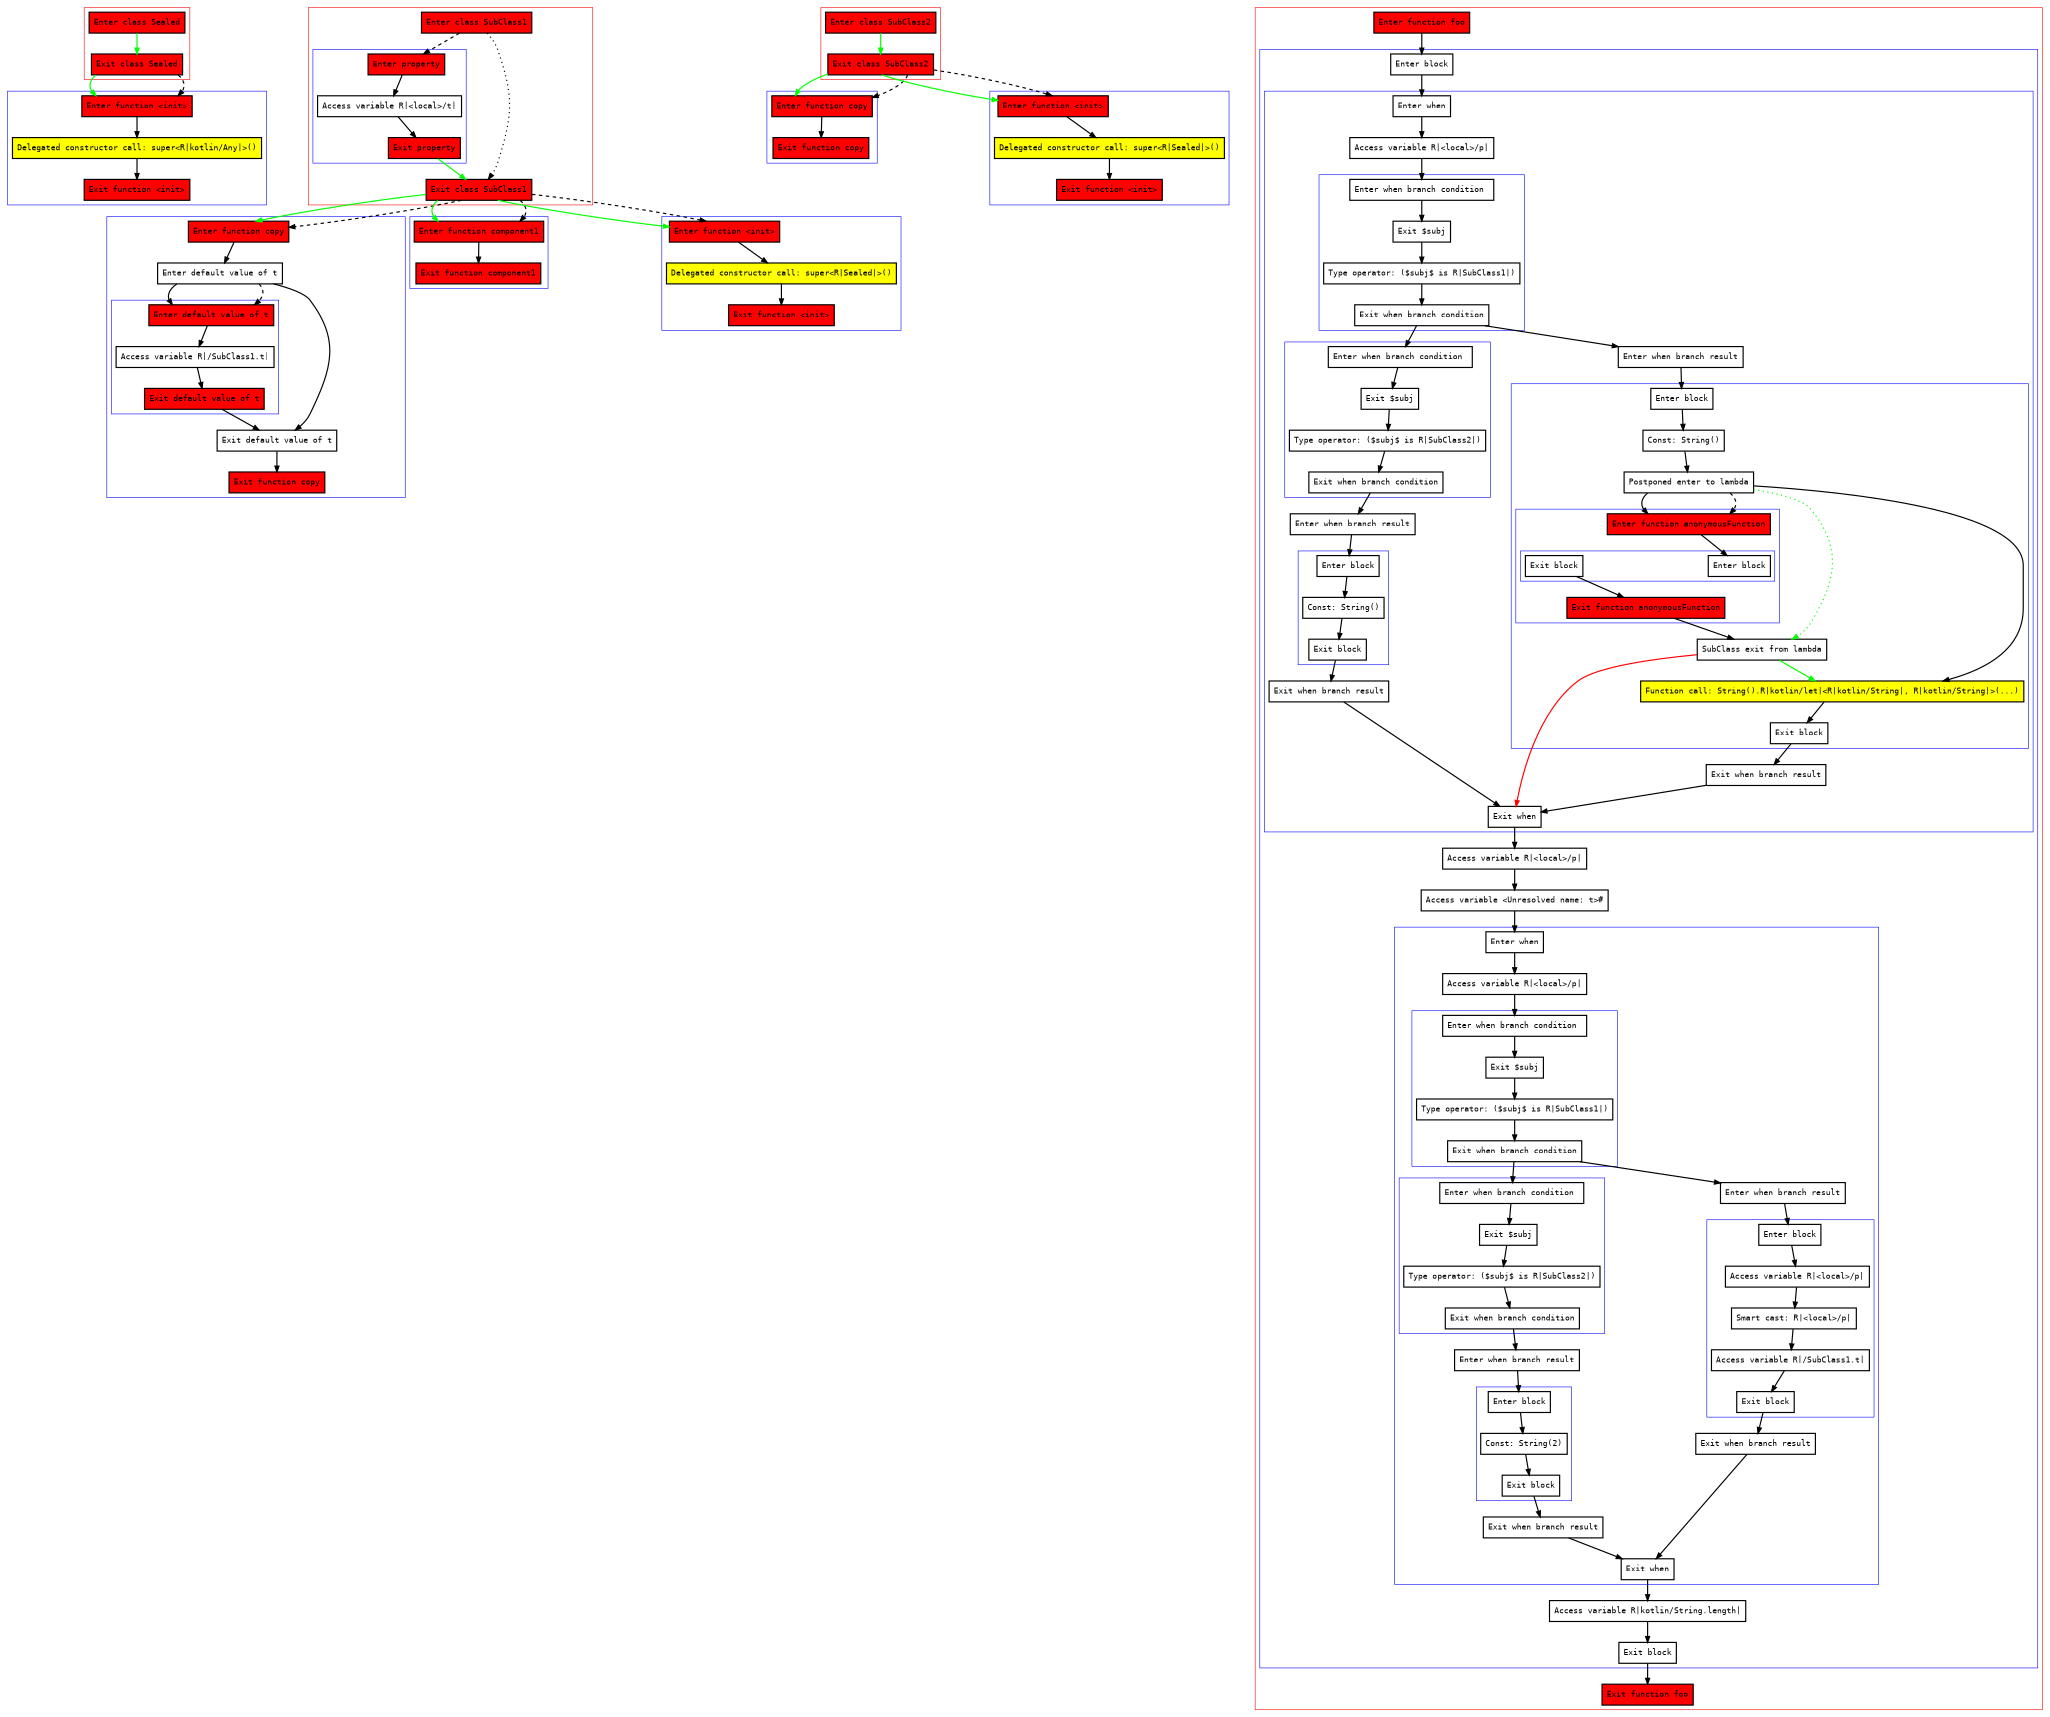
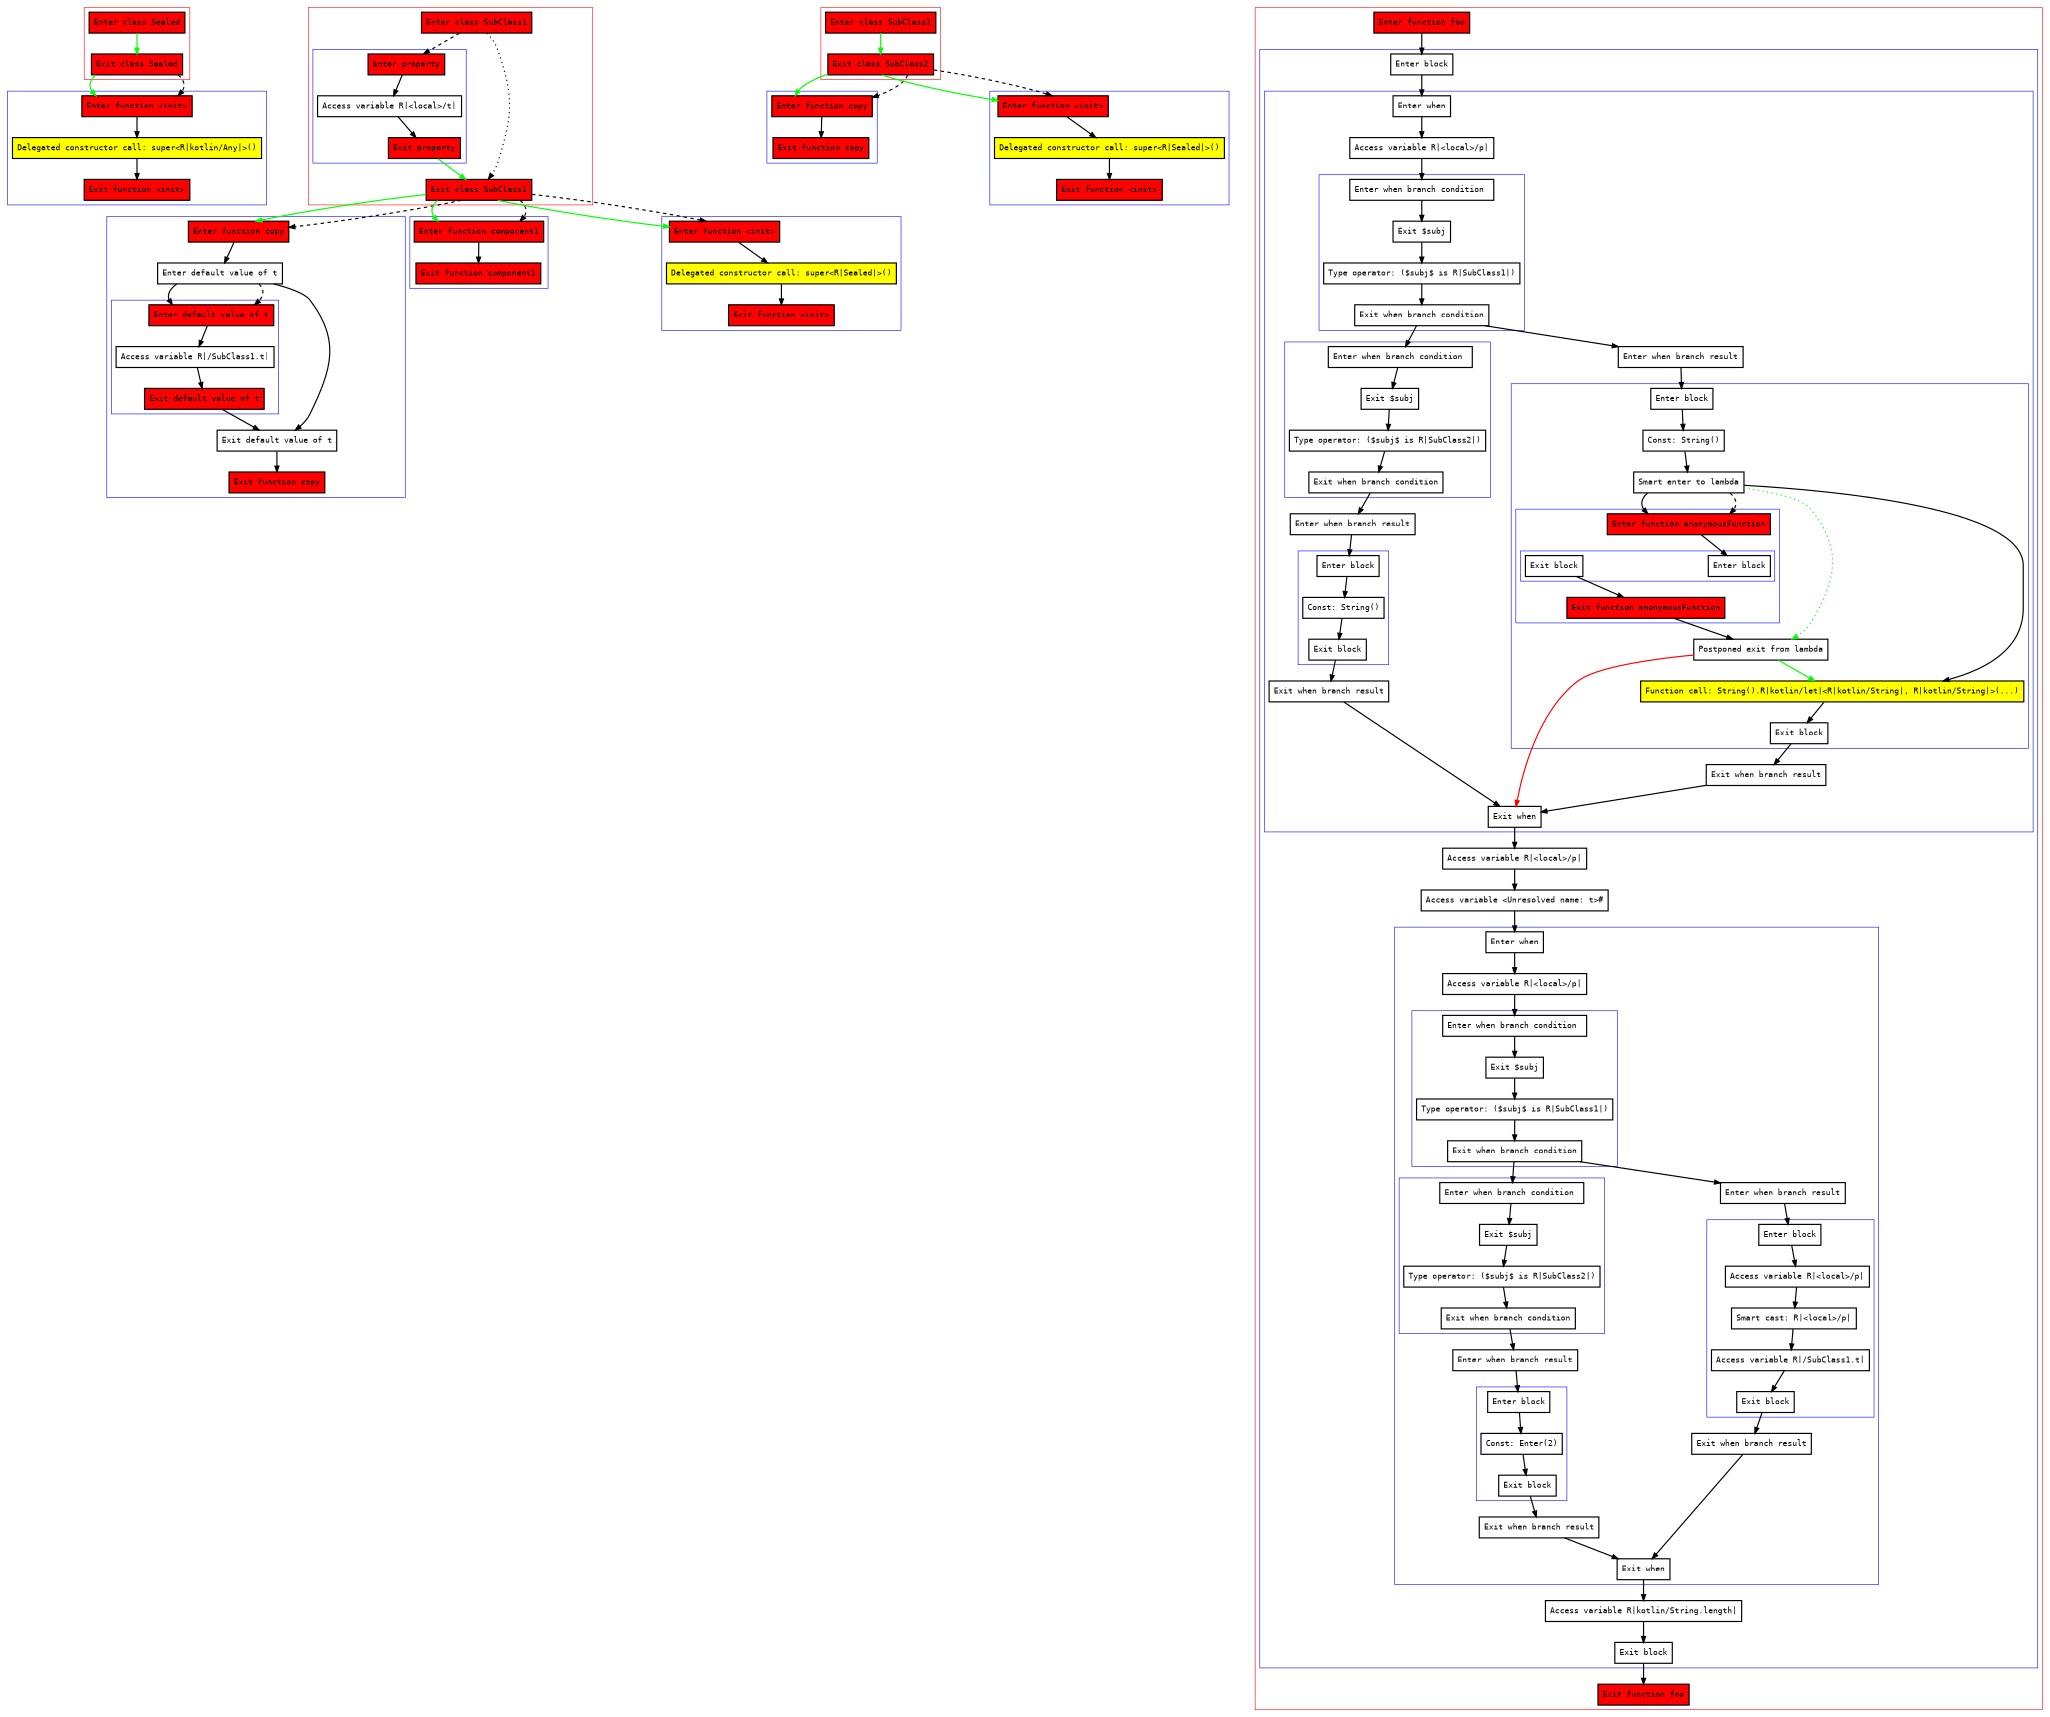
(1689, 482) -> (1689, 482)
(1762, 650) -> (1761, 650)
(1524, 1444) -> (1522, 1444)
